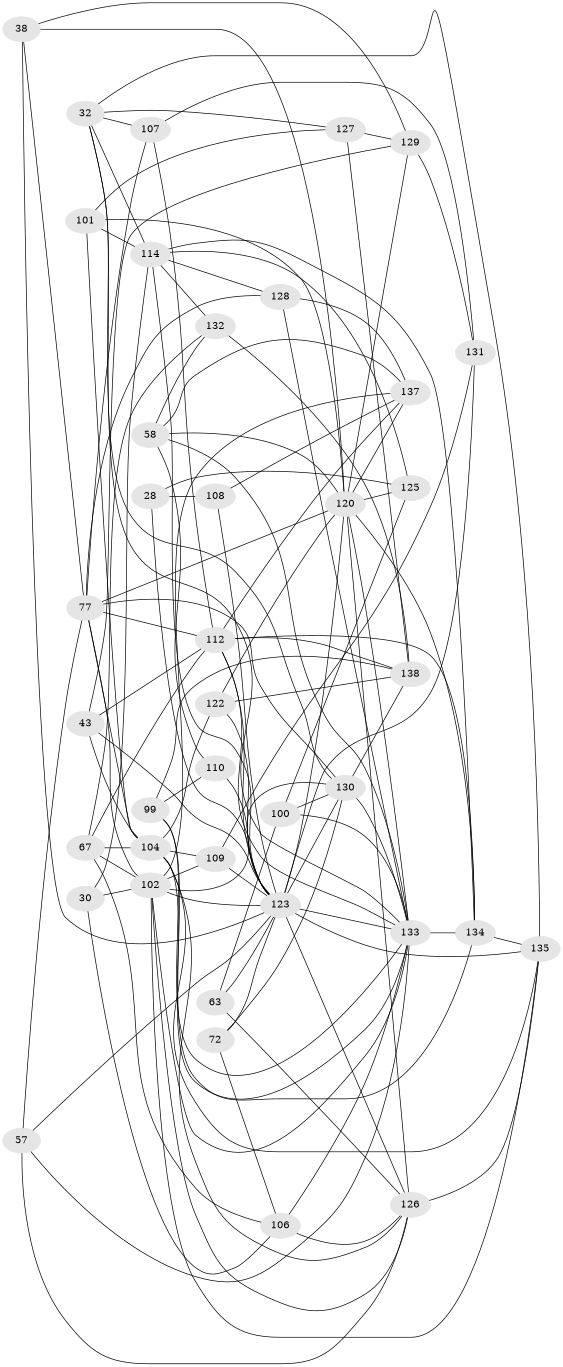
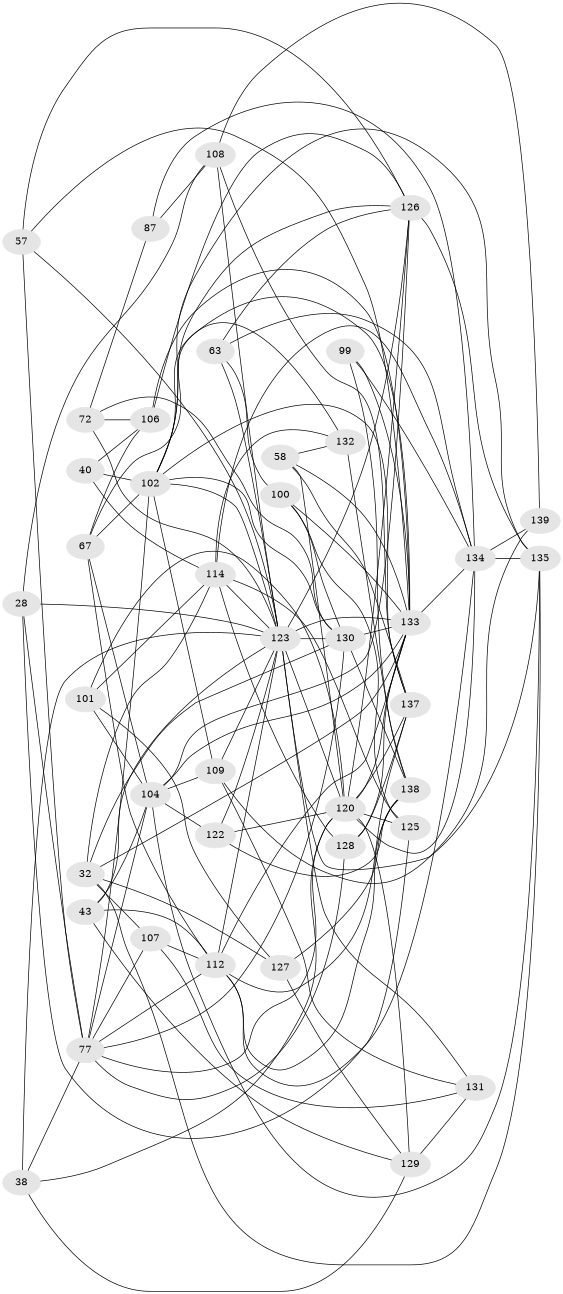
none -> (150, 229)
none -> (414, 354)
none -> (540, 521)
(215, 768) -> none
none -> (51, 827)
(85, 899) -> (85, 471)
